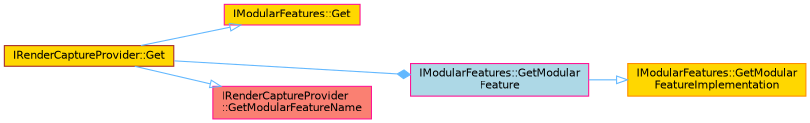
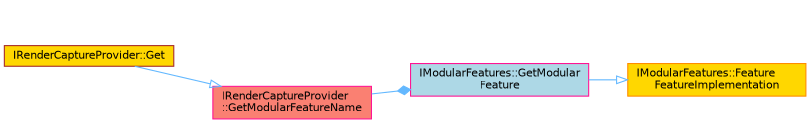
(292, 15) -> none
(286, 67) -> (385, 92)
(717, 80) -> (717, 80)
